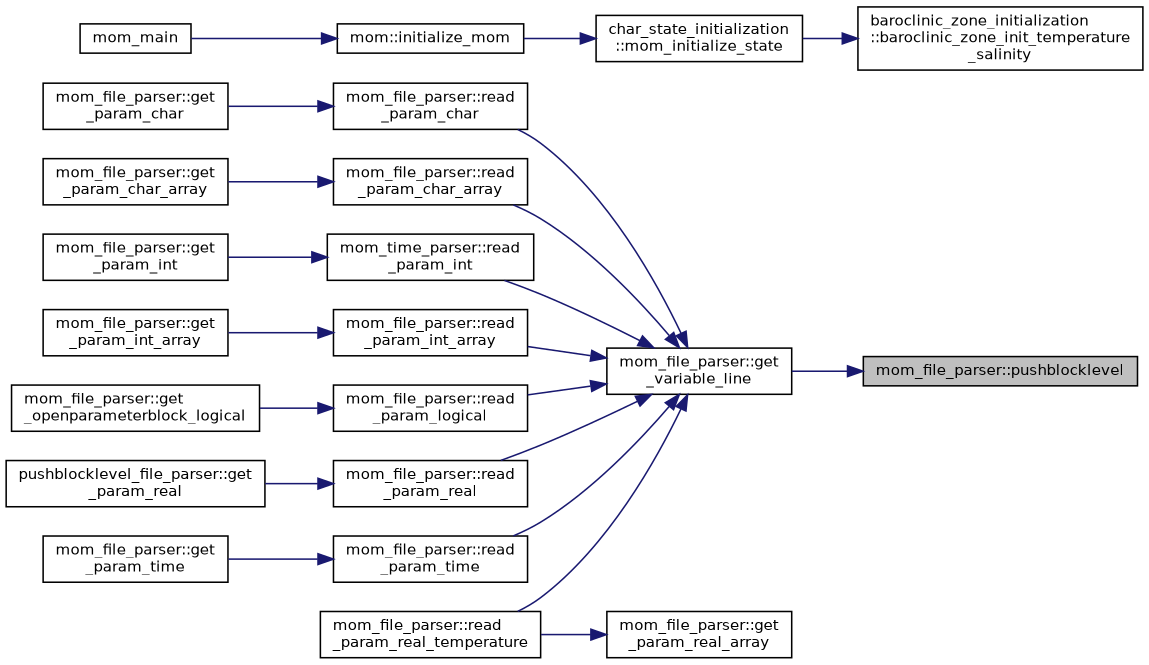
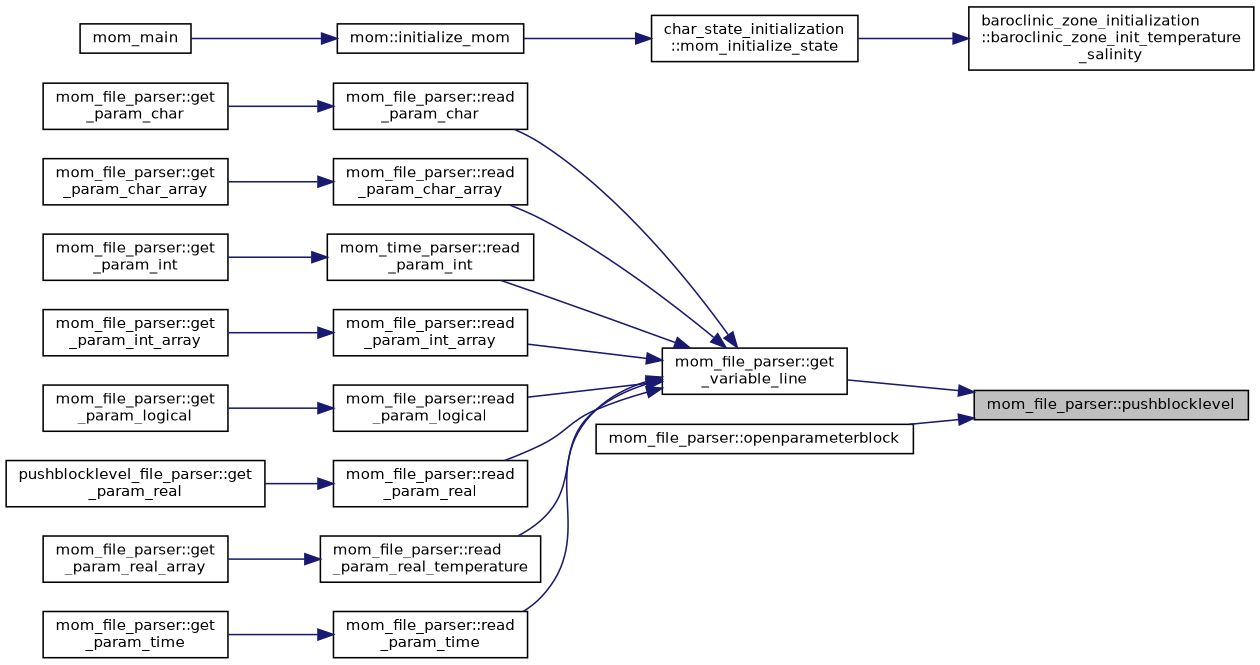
(136, 408) -> (136, 408)
none -> (755, 439)
(566, 635) -> (266, 559)
